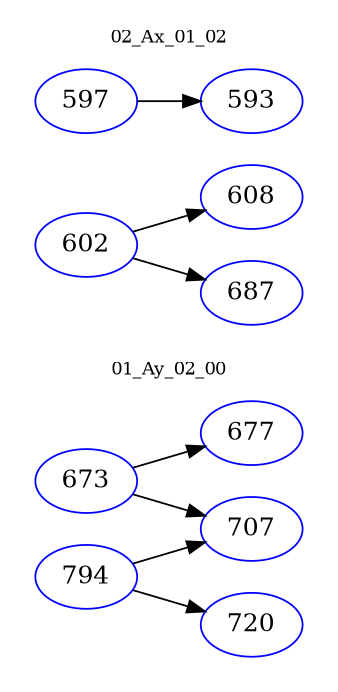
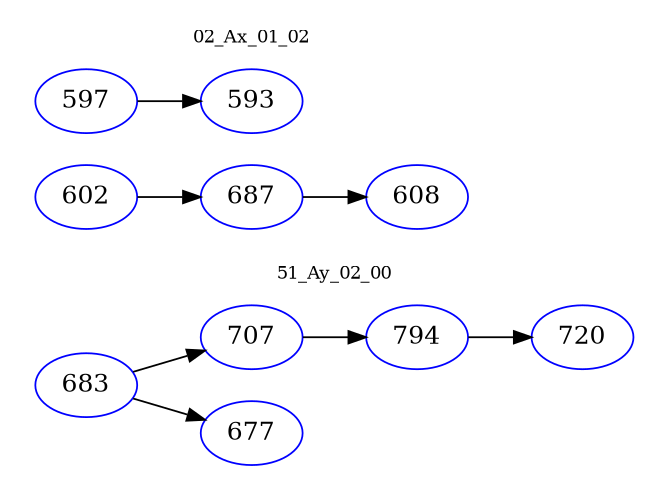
(160, 224) -> (326, 197)
(169, 370) -> (334, 274)
(86, 481) -> (86, 385)
(160, 555) -> (326, 337)
